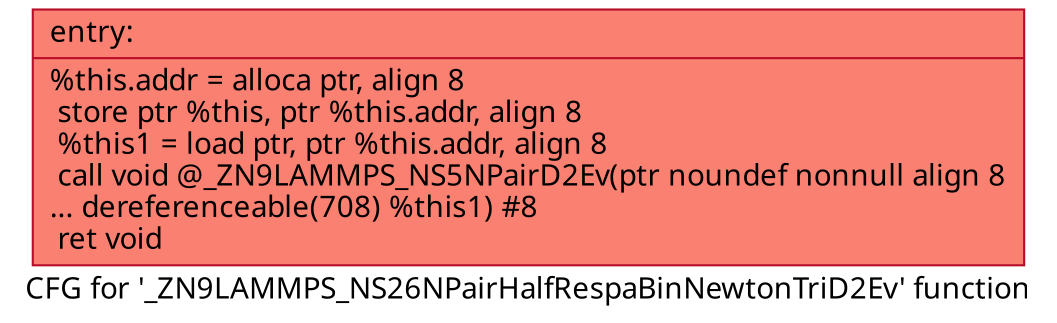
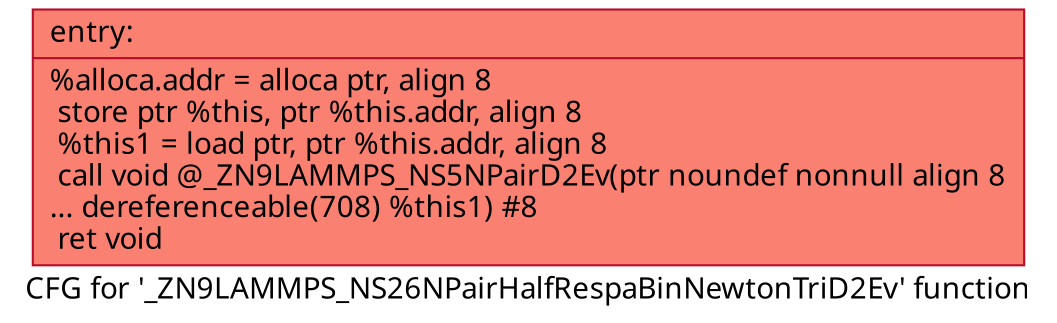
(258, 81) -> (272, 81)
